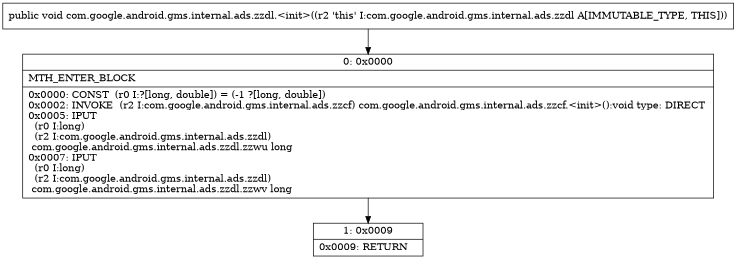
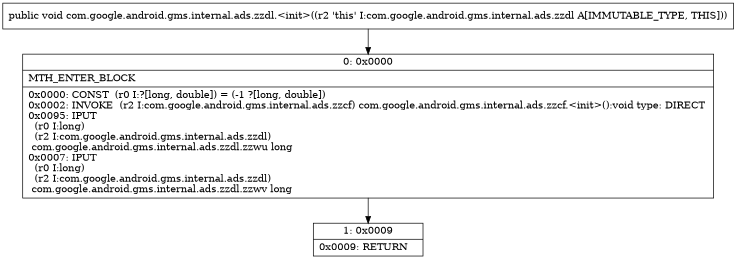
(66, 116) -> (66, 116)
